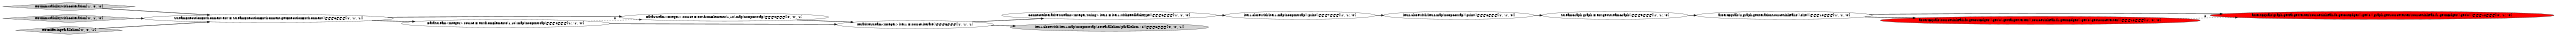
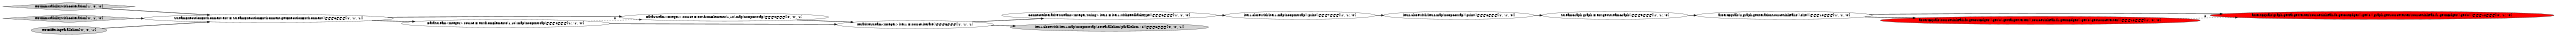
(69, 30) -> (69, 30)
